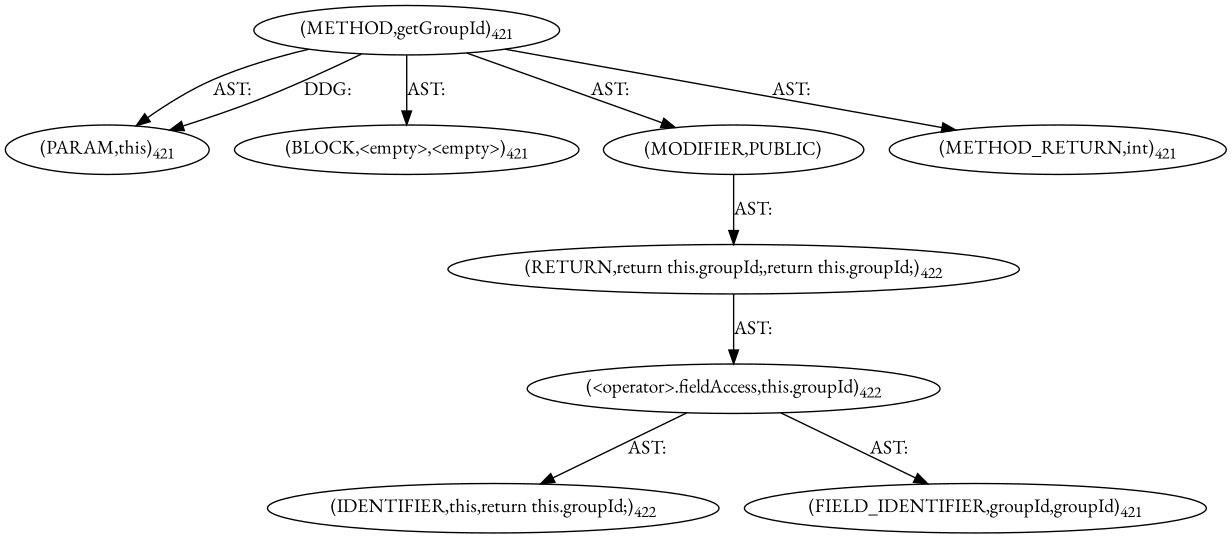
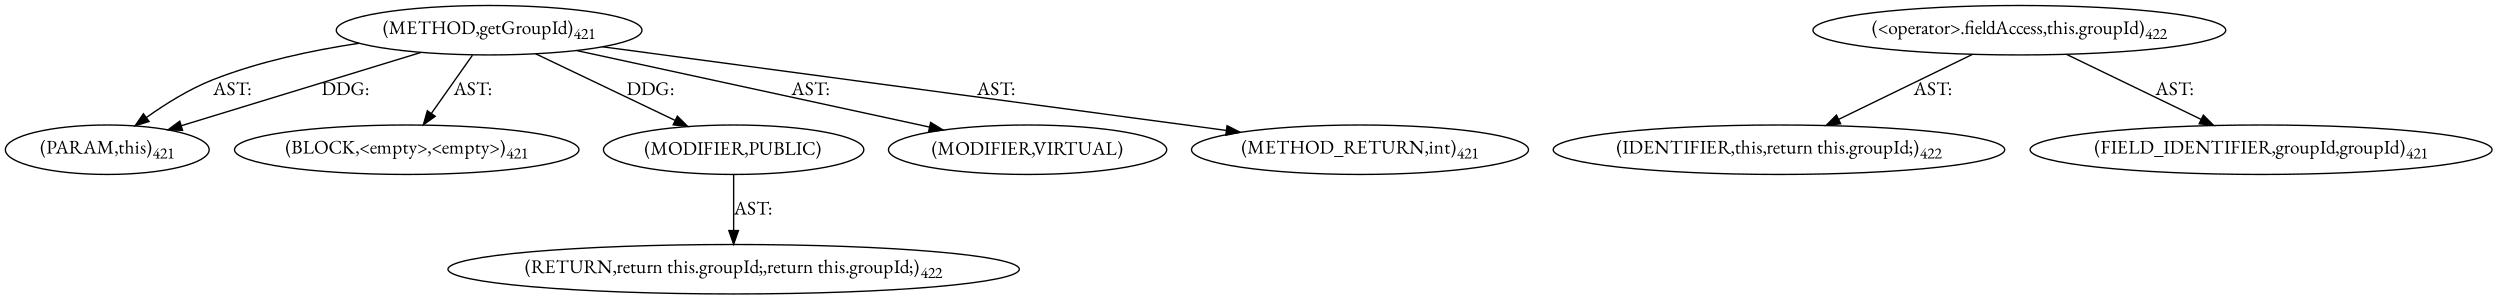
(613, 90) -> (653, 90)
none -> (1028, 150)
(734, 322) -> none
